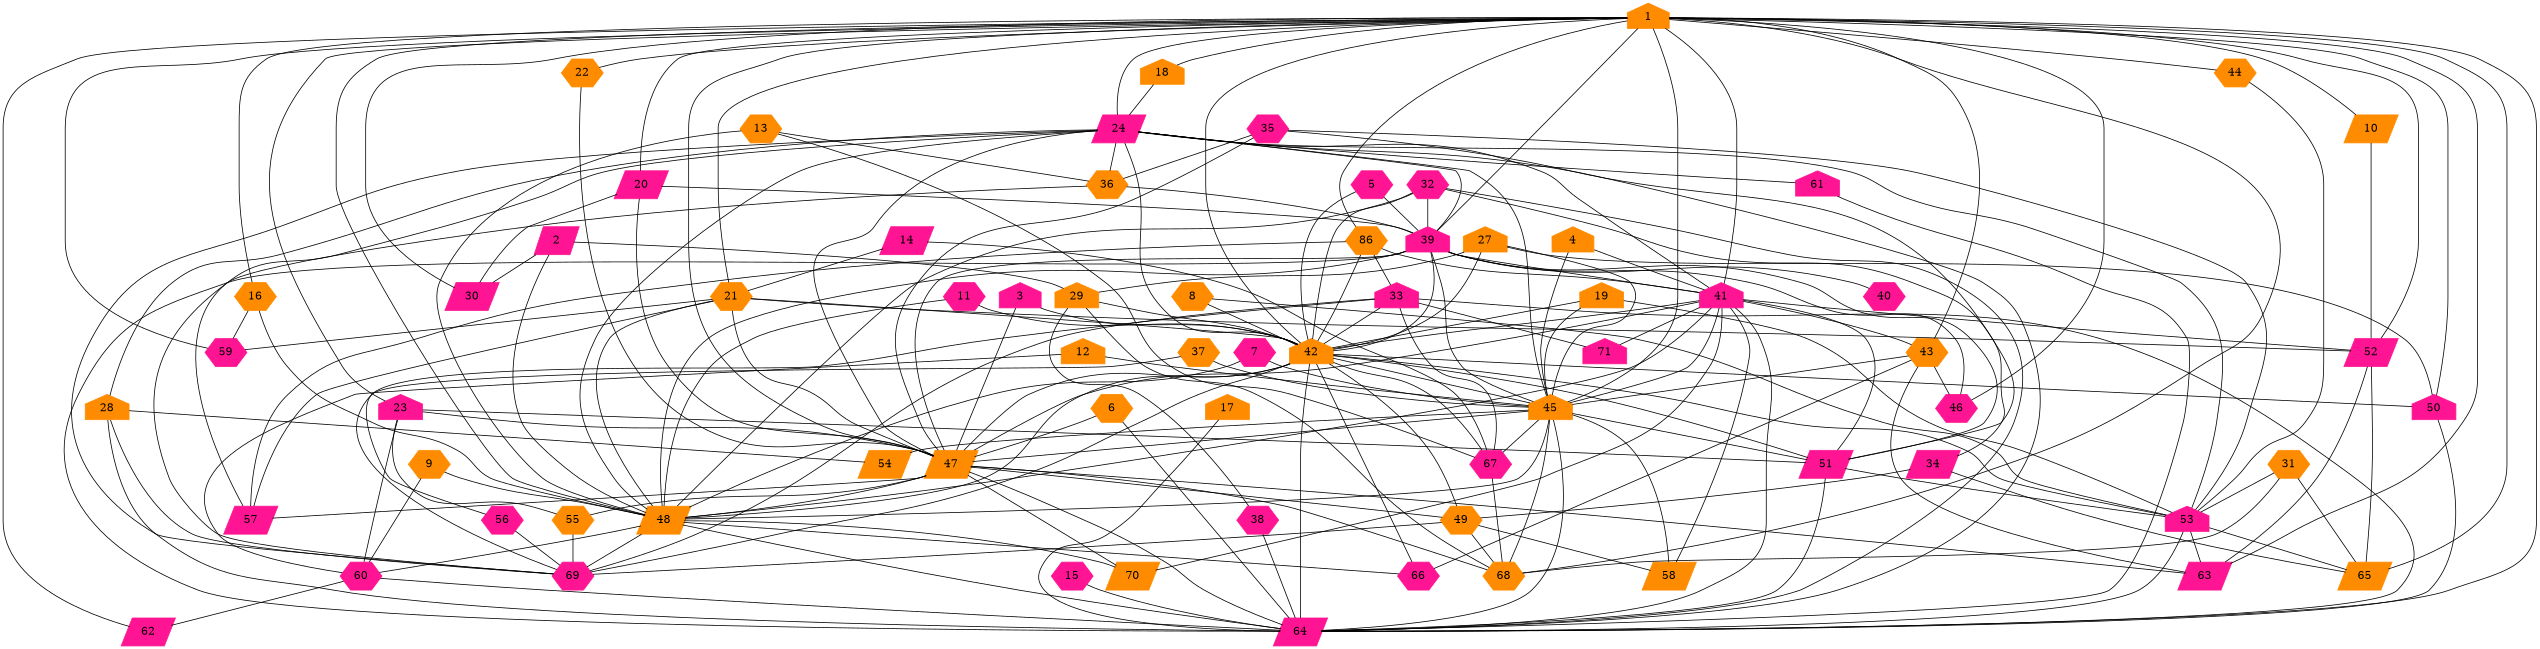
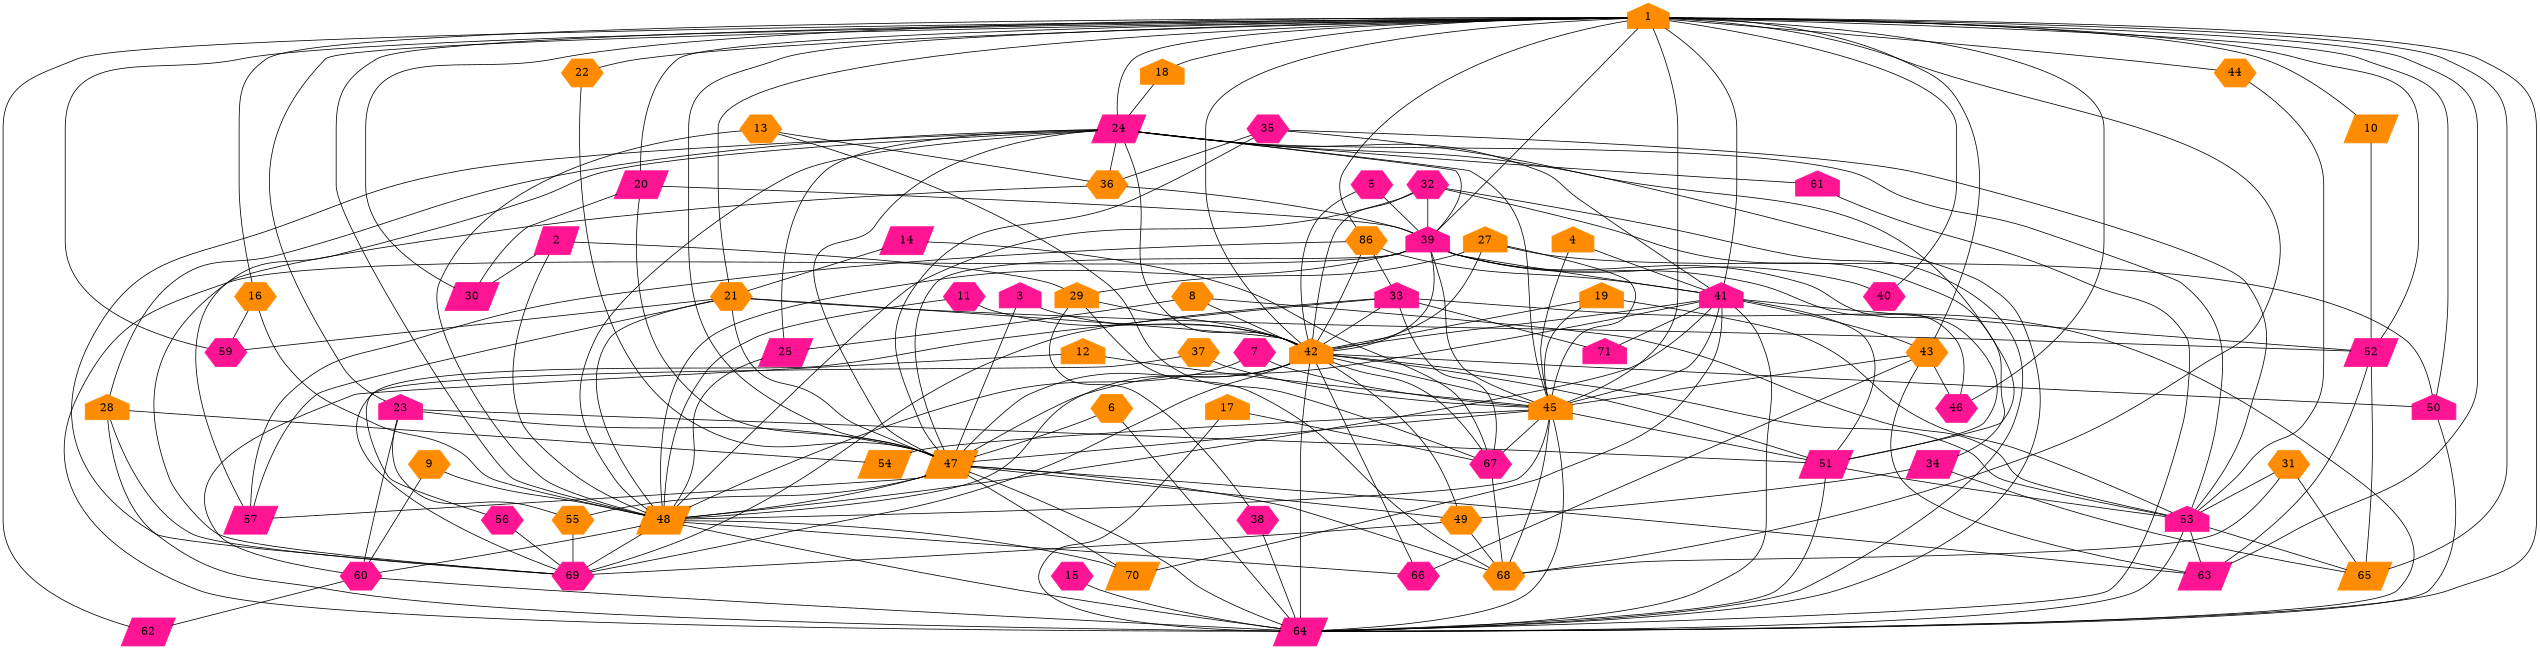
none -> (1908, 81)
none -> (786, 352)
none -> (1361, 437)
(1669, 576) -> none
